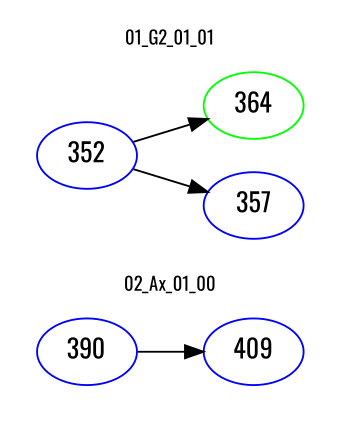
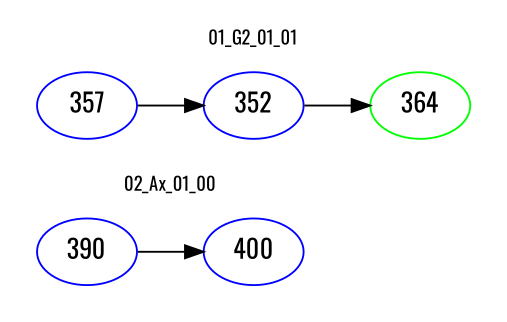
(162, 178) -> (161, 106)
(254, 352) -> (254, 252)
